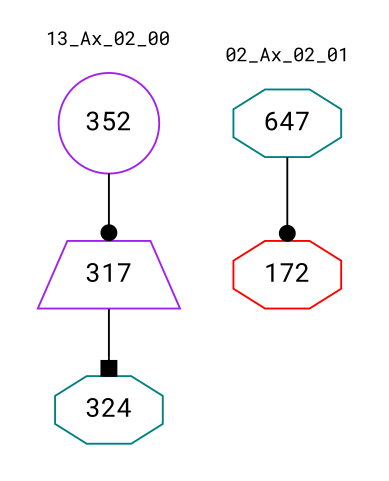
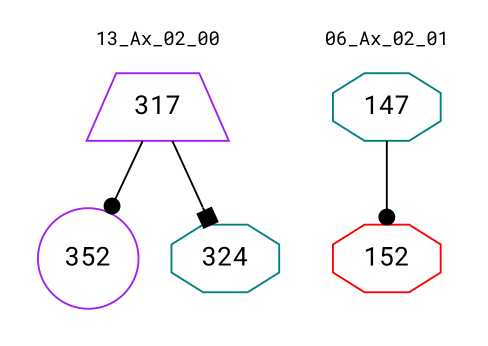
(288, 57) -> (388, 40)
(287, 123) -> (387, 107)
(109, 199) -> (129, 170)
(287, 275) -> (387, 258)
